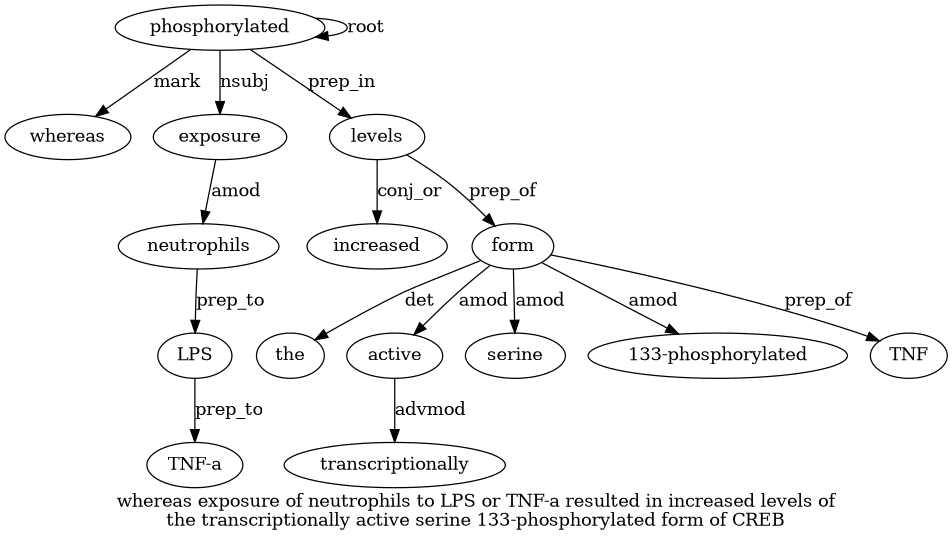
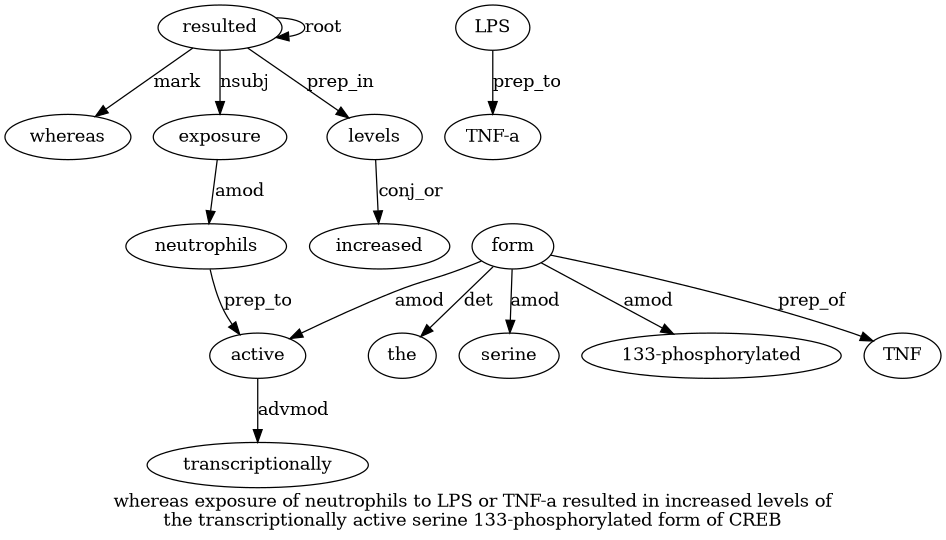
(220, 28) -> (220, 28)
(449, 183) -> none
(196, 295) -> (218, 298)
